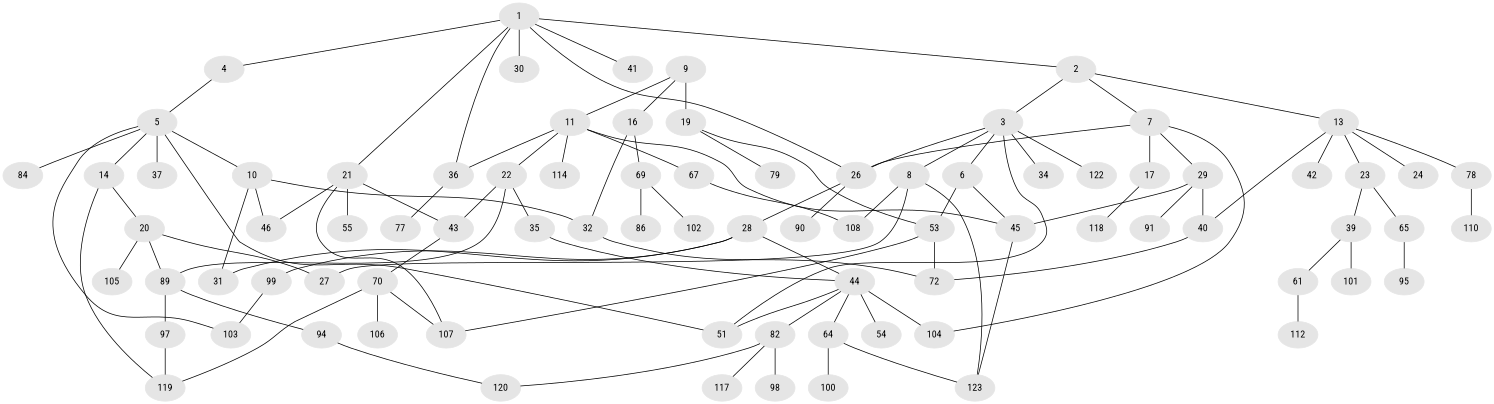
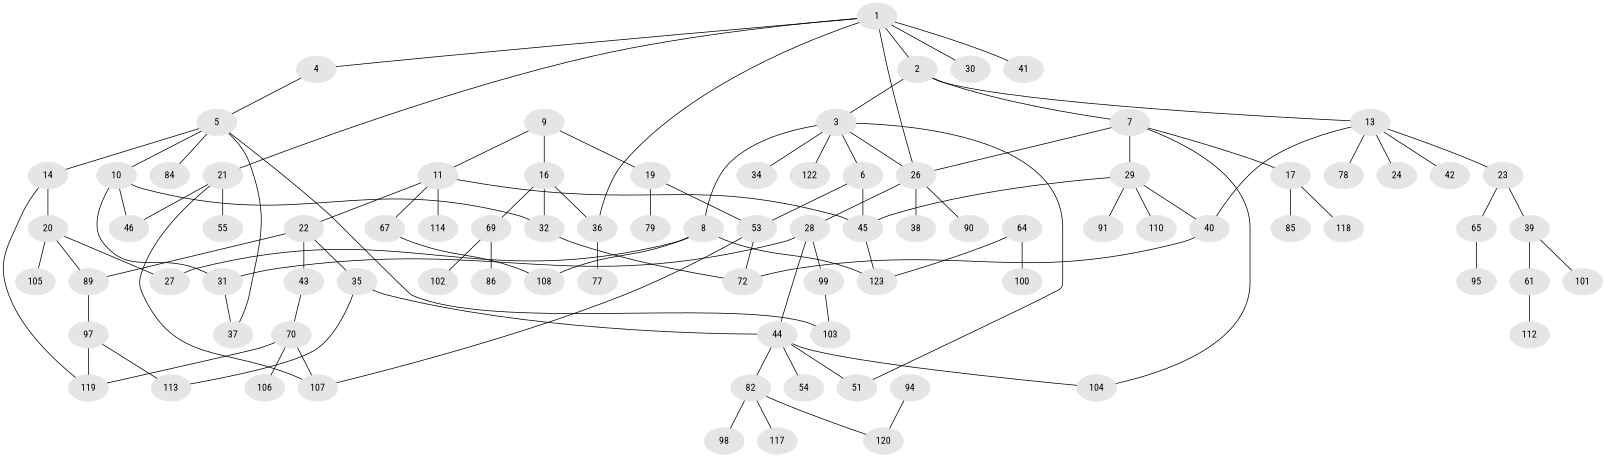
(511, 148) -> (571, 202)
(400, 202) -> none
(1471, 202) -> (1143, 202)
none -> (916, 229)
none -> (1291, 229)
(422, 272) -> none
none -> (228, 308)
(841, 308) -> none
(241, 312) -> none
none -> (171, 388)
